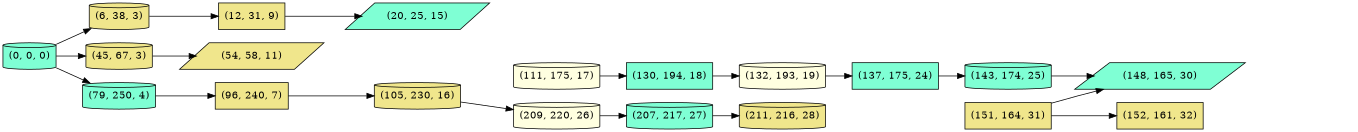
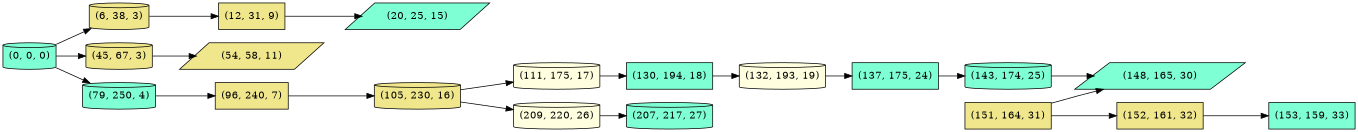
none -> (483, 86)
(782, 116) -> none
none -> (1312, 116)
